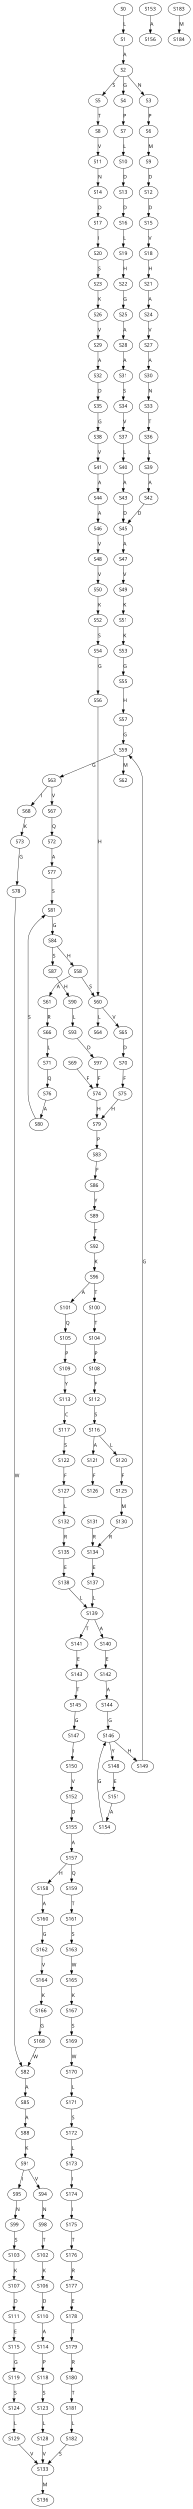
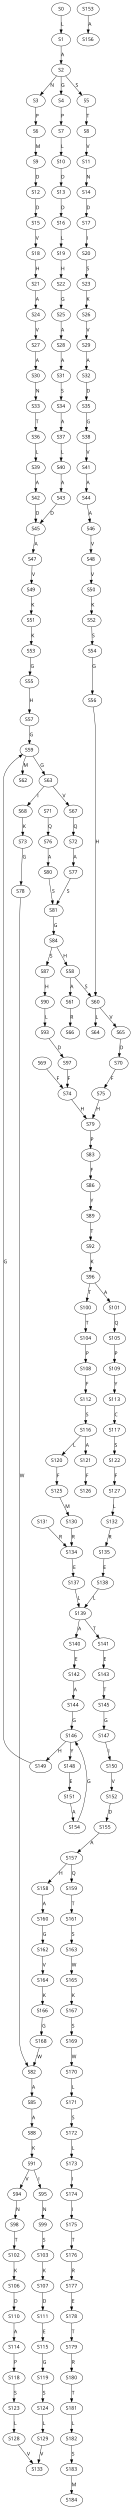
(125, 422) -> (63, 422)
(47, 1046) -> none
(58, 2453) -> (72, 2453)
(43, 2500) -> none
